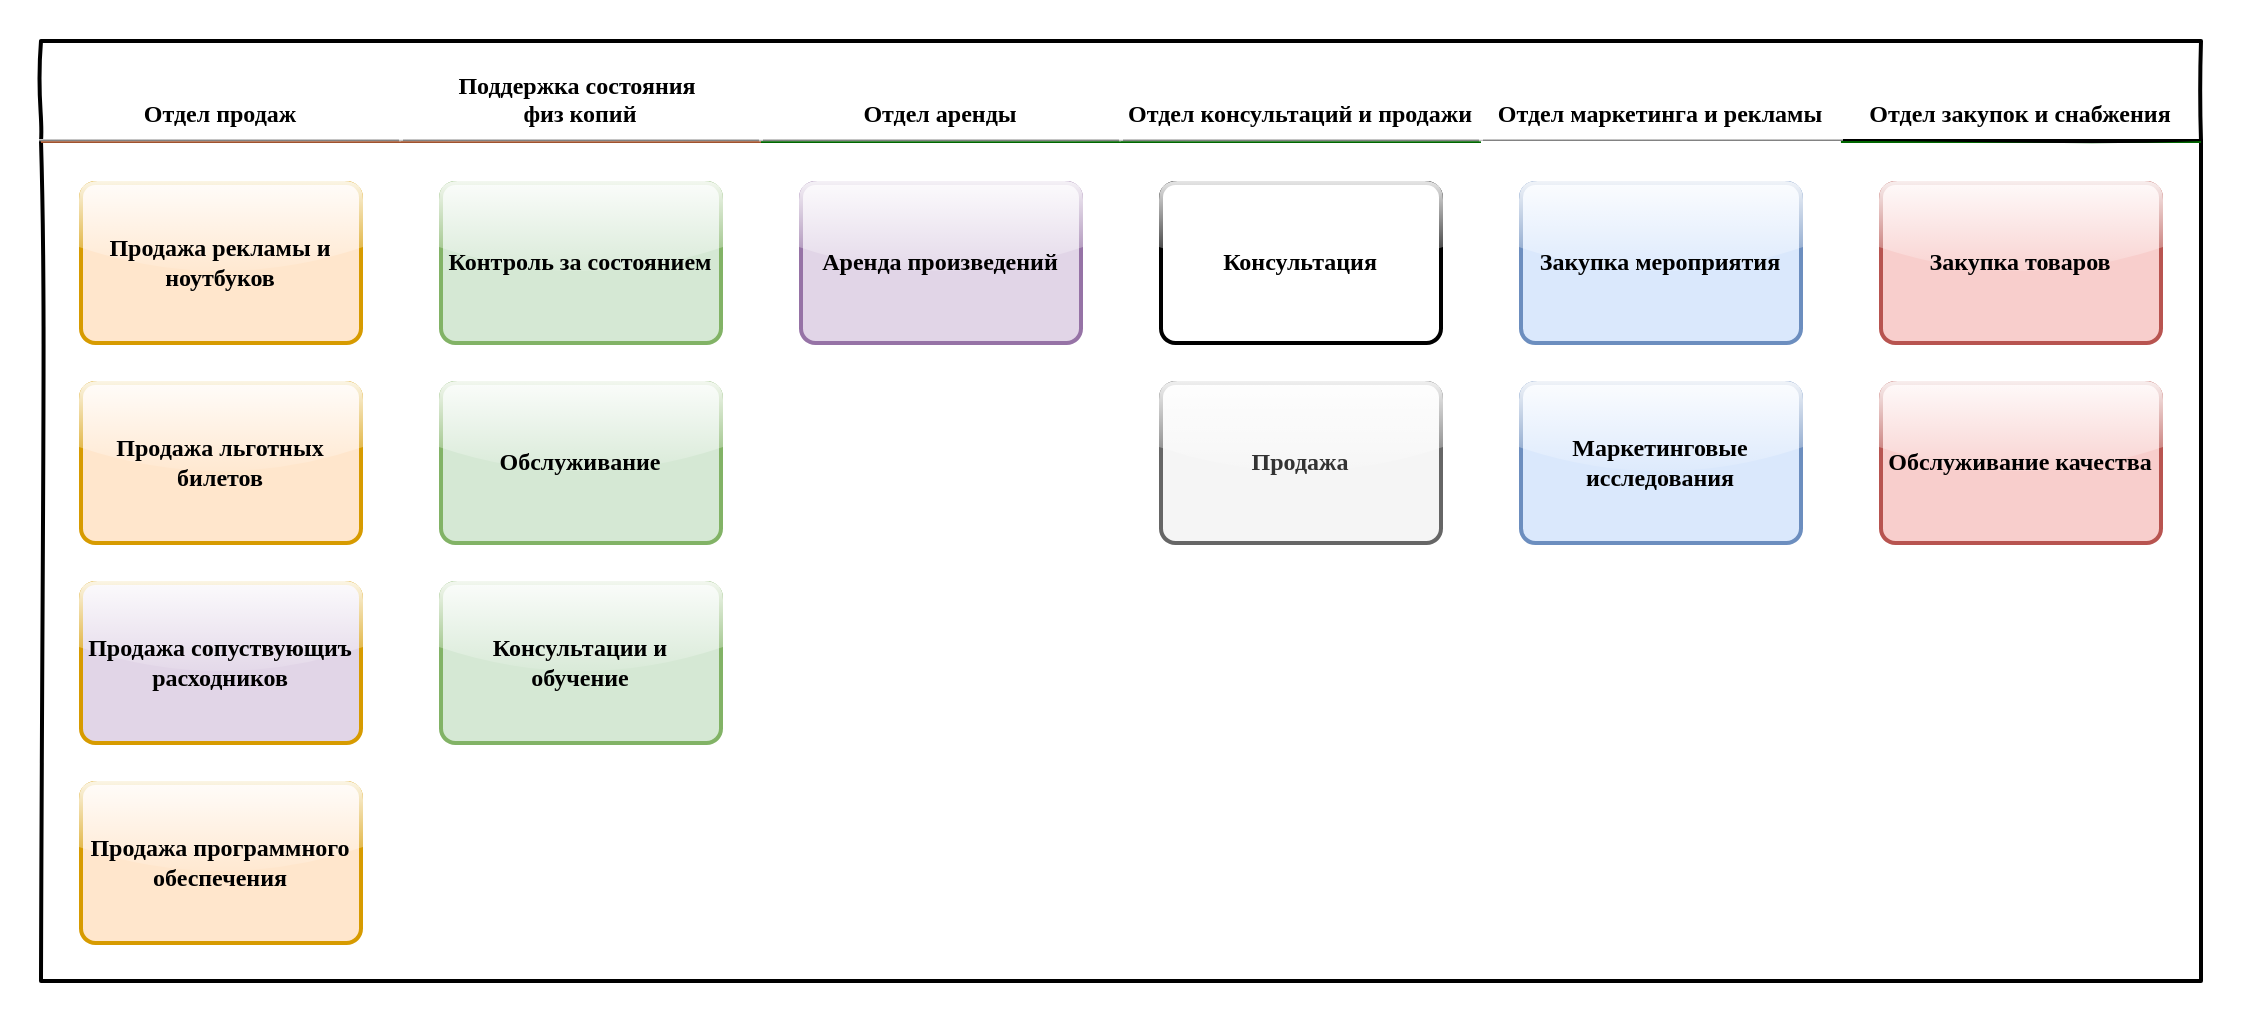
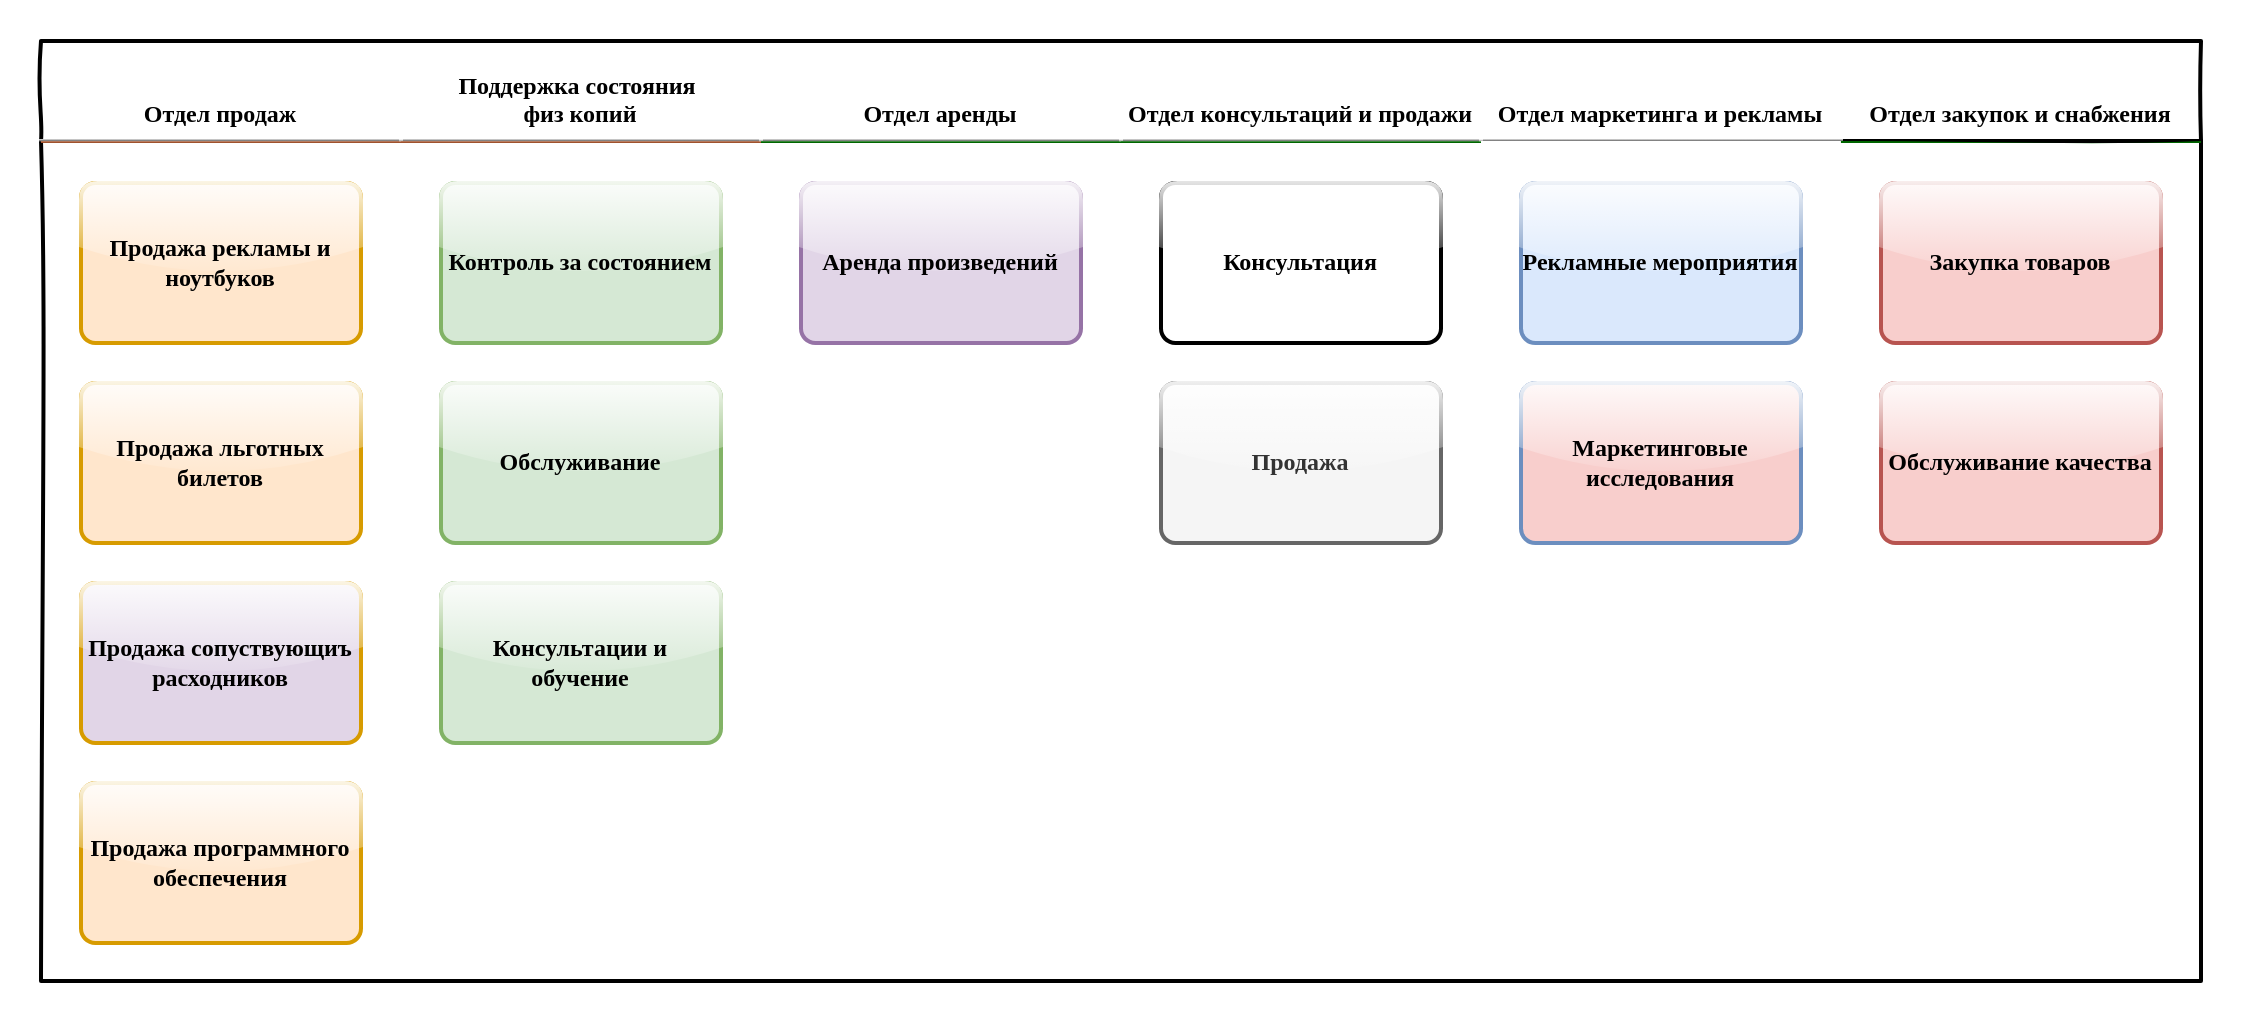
(1661, 263) -> (1661, 263)
(1661, 463) -> (1661, 463)
